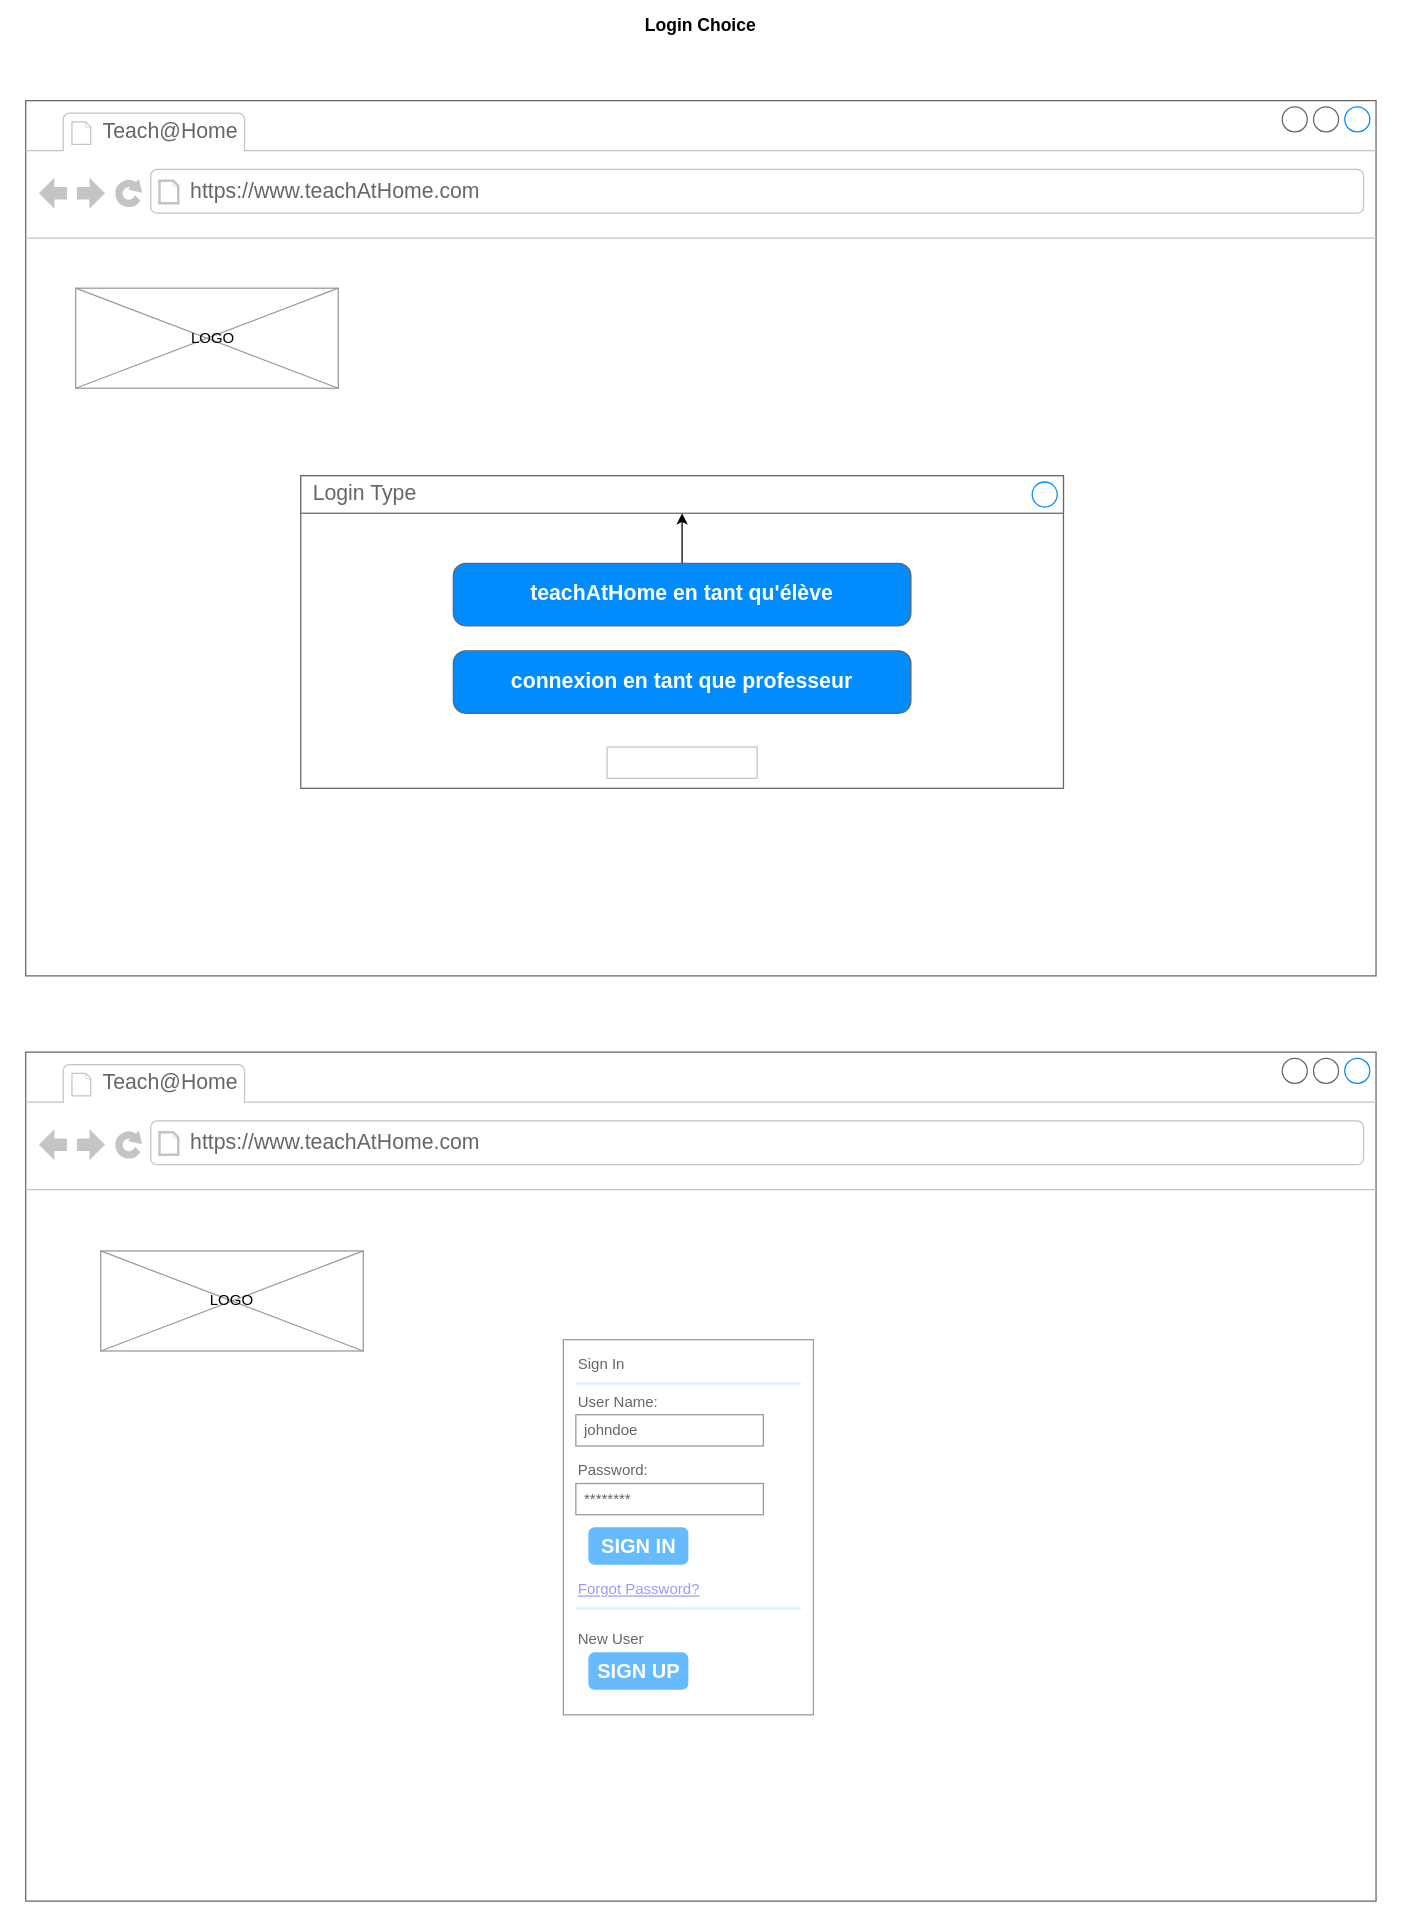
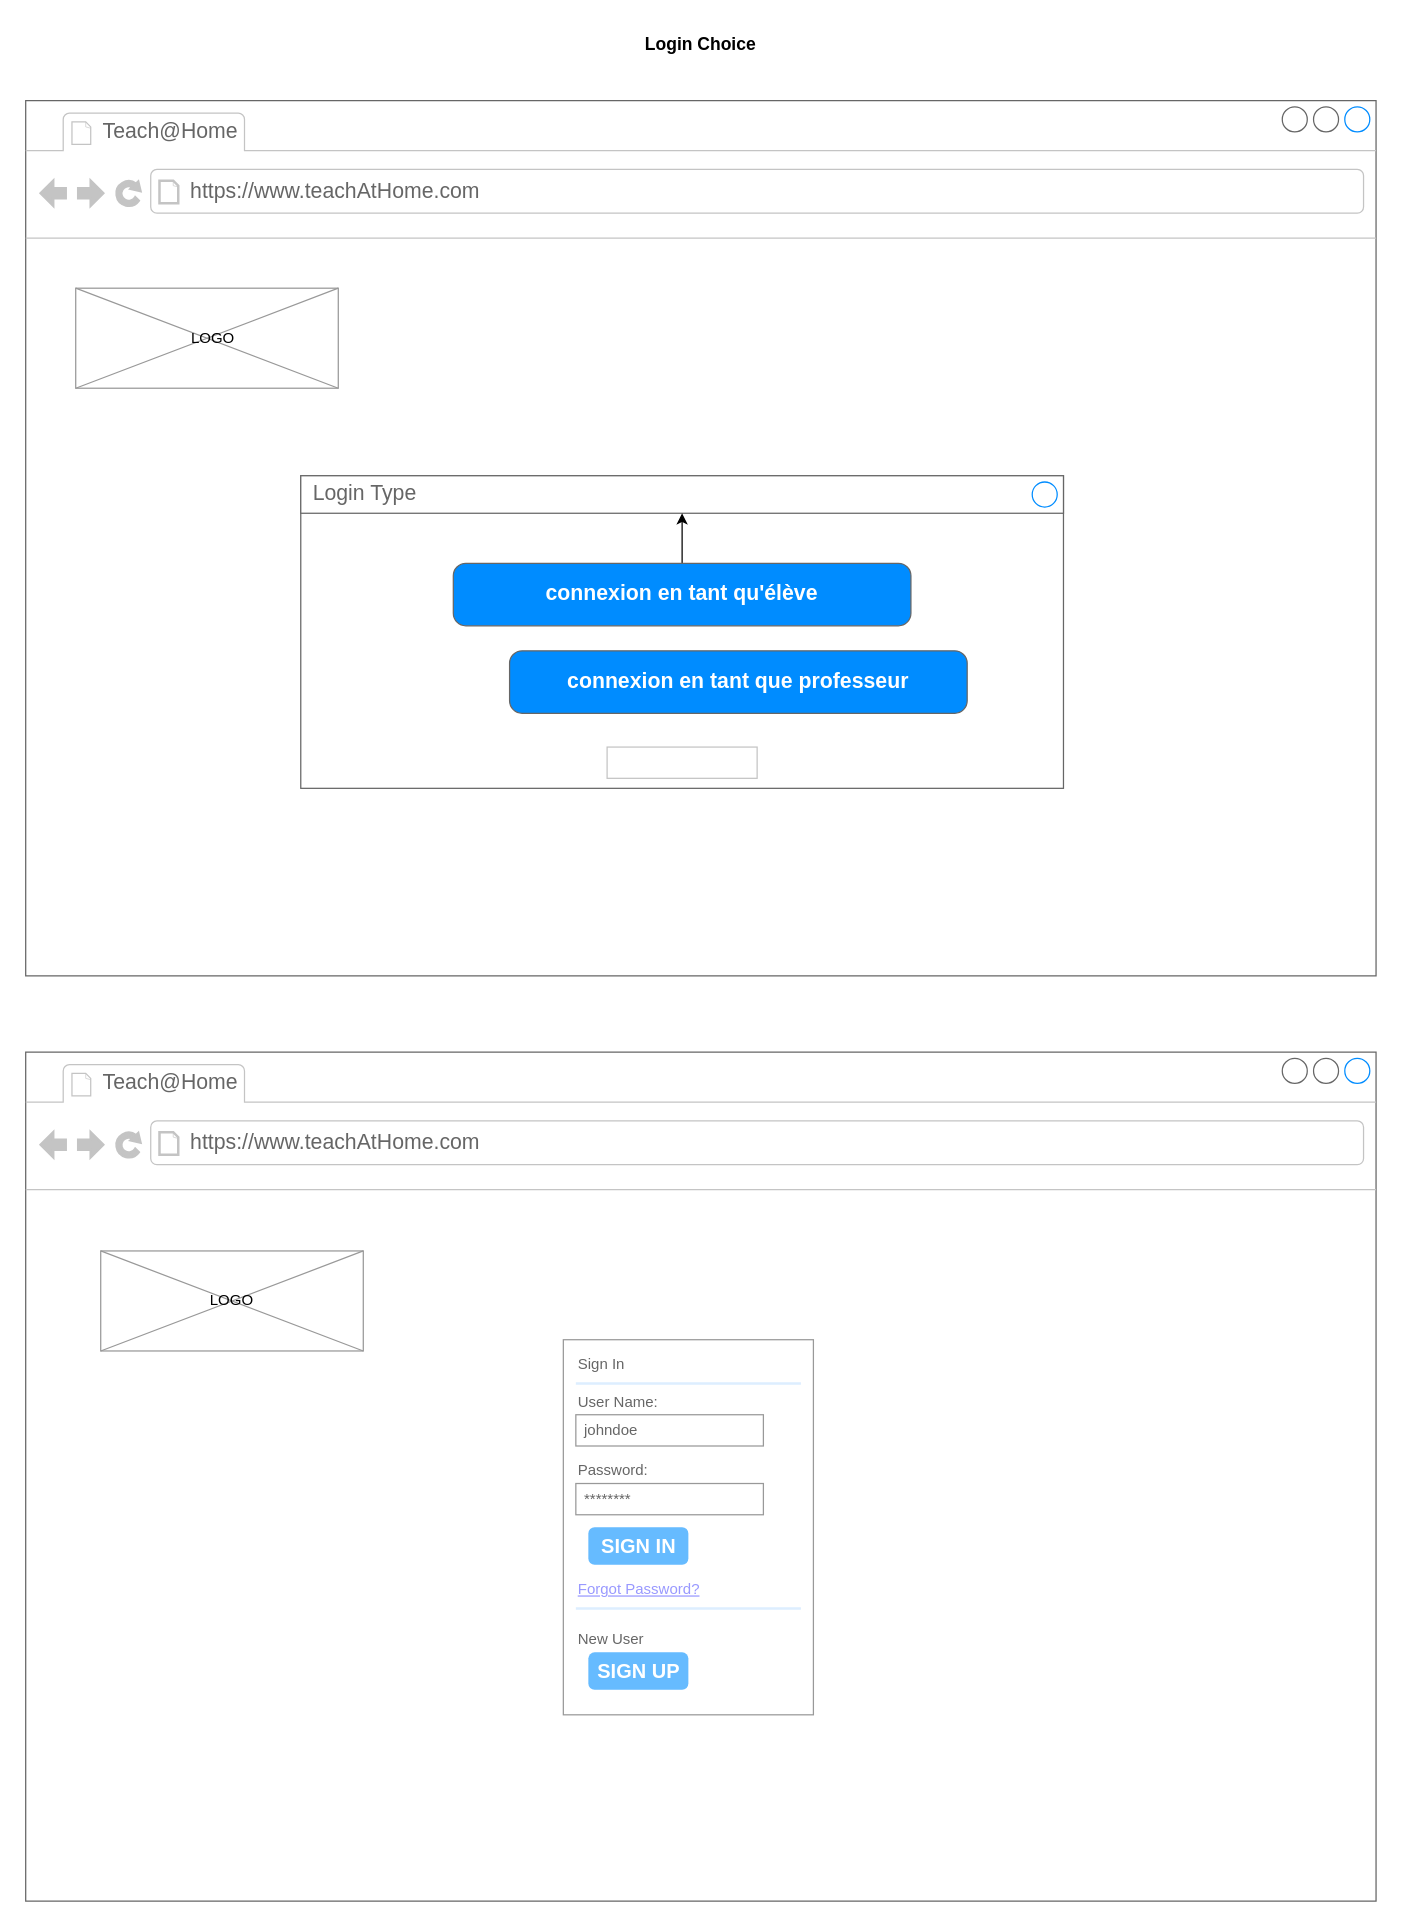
(701, 26) -> (701, 44)
(682, 594) -> (682, 594)
(682, 682) -> (738, 682)
